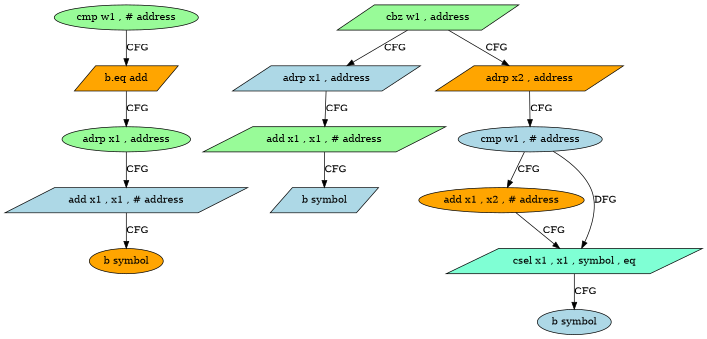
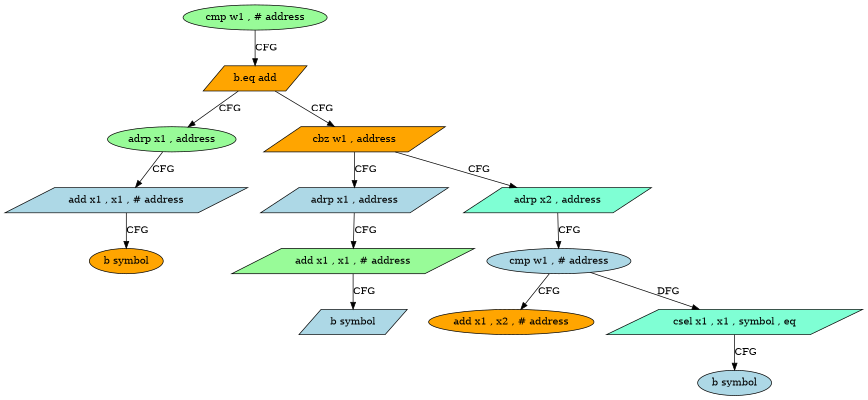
(428, 18) -> (355, 139)
(530, 78) -> (558, 200)
none -> (302, 107)
(535, 228) -> none
